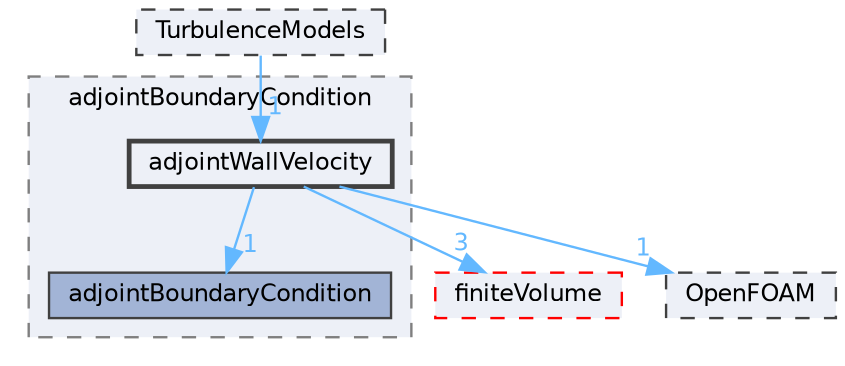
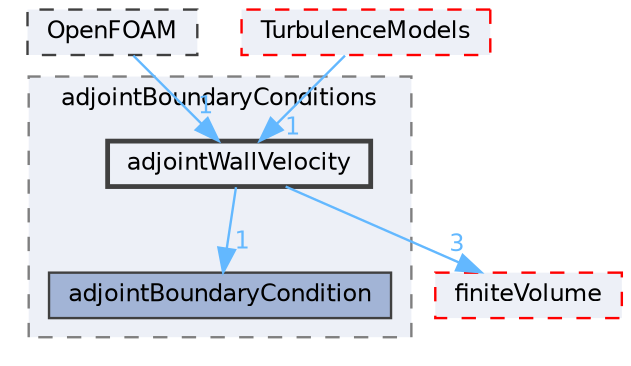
(261, 32) -> (366, 32)
(220, 99) -> (220, 99)
(494, 226) -> (169, 91)
